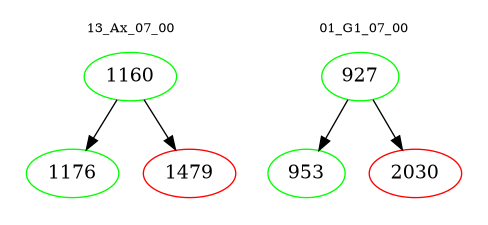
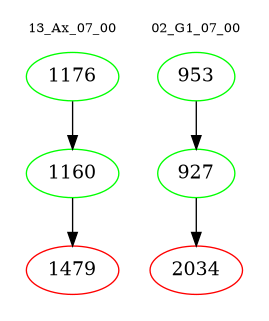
(364, 29) -> (196, 29)
(105, 119) -> (73, 118)
(337, 119) -> (196, 118)
(415, 173) -> (196, 270)
